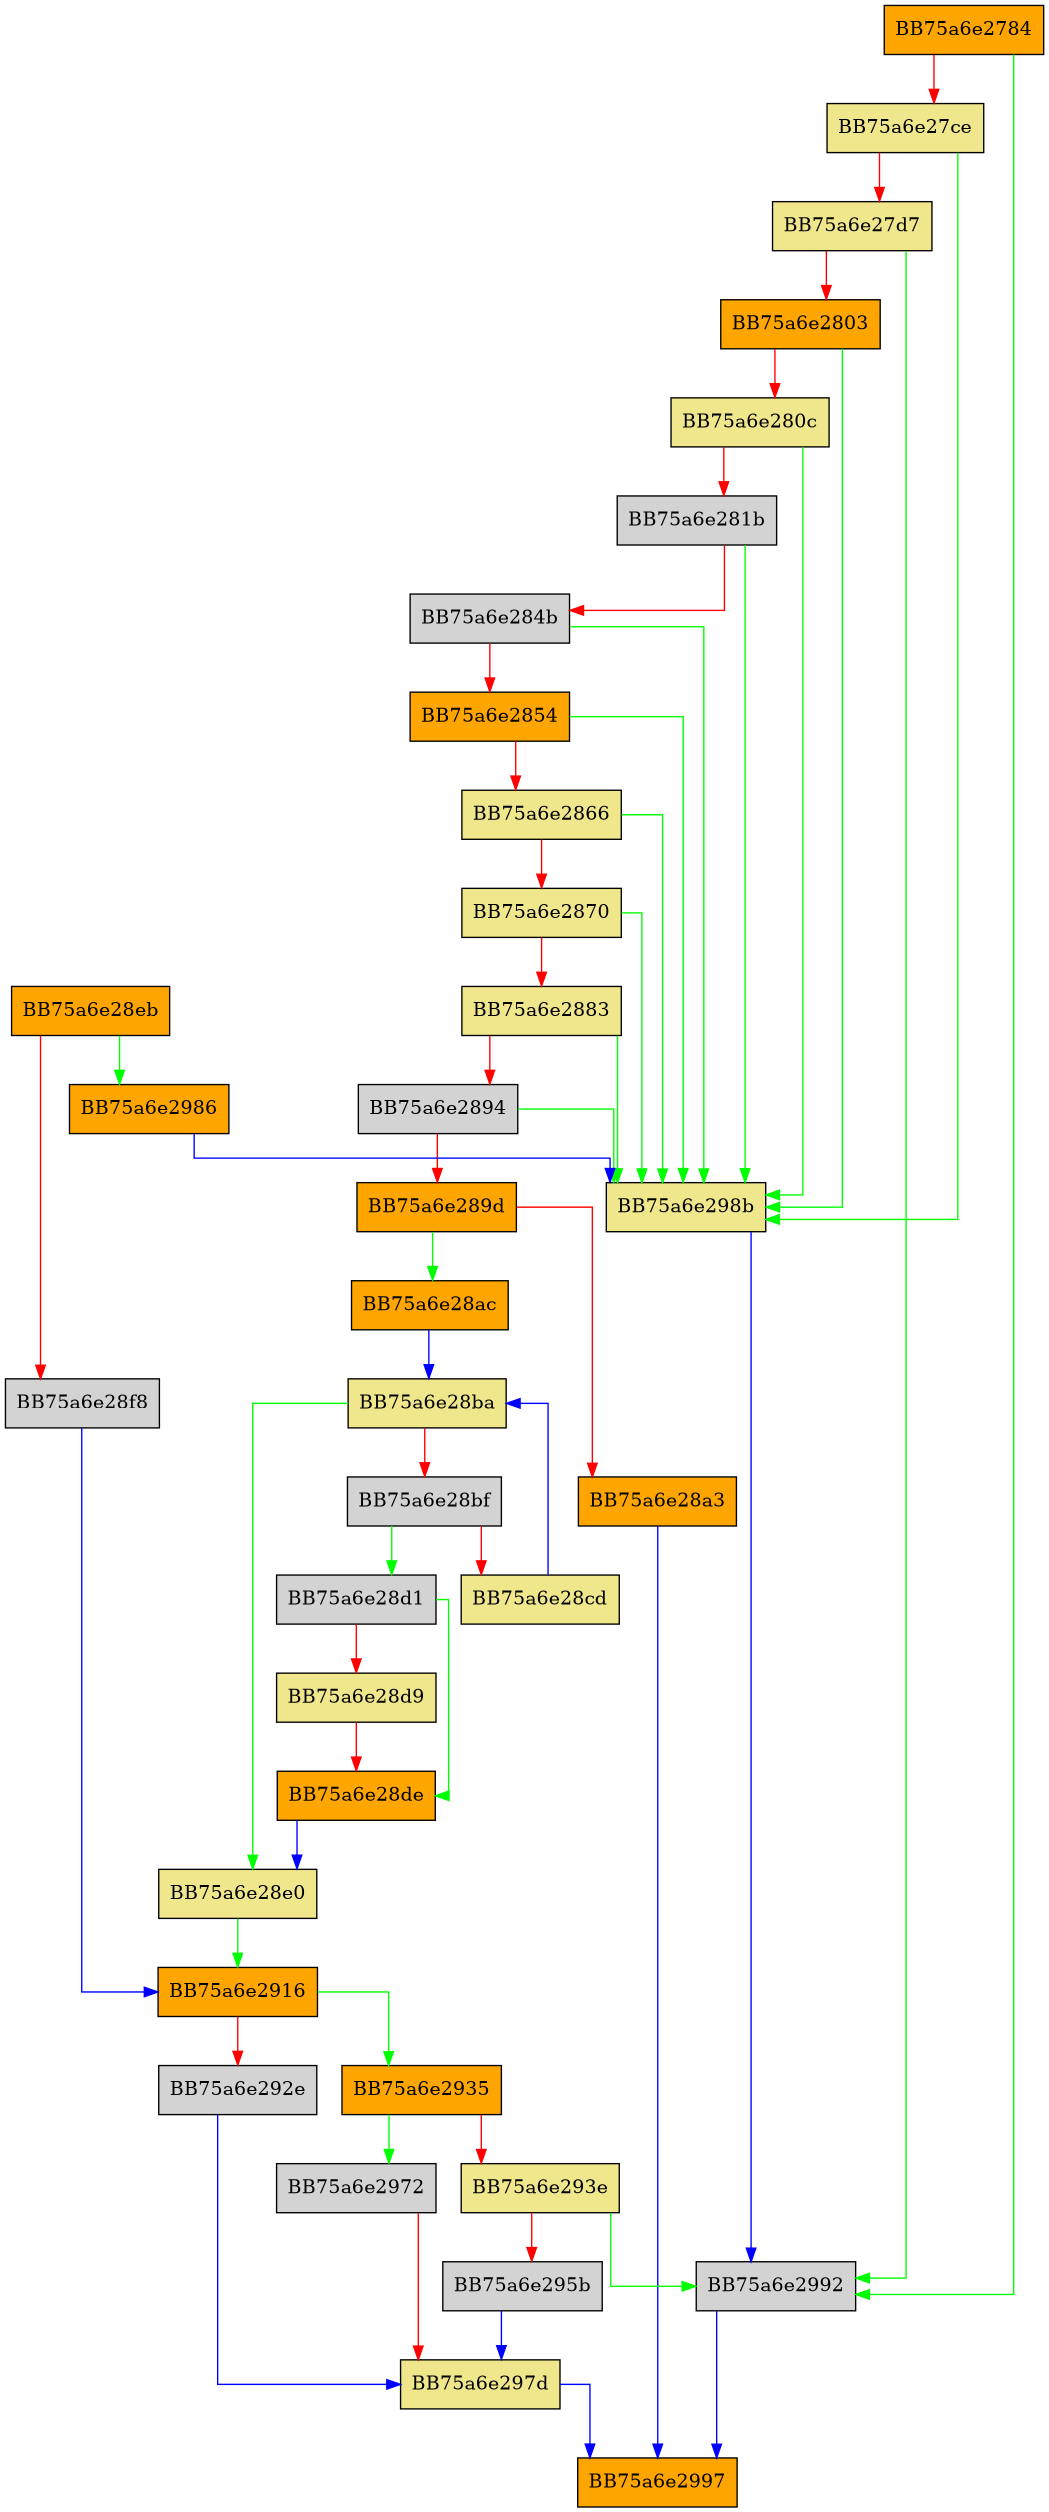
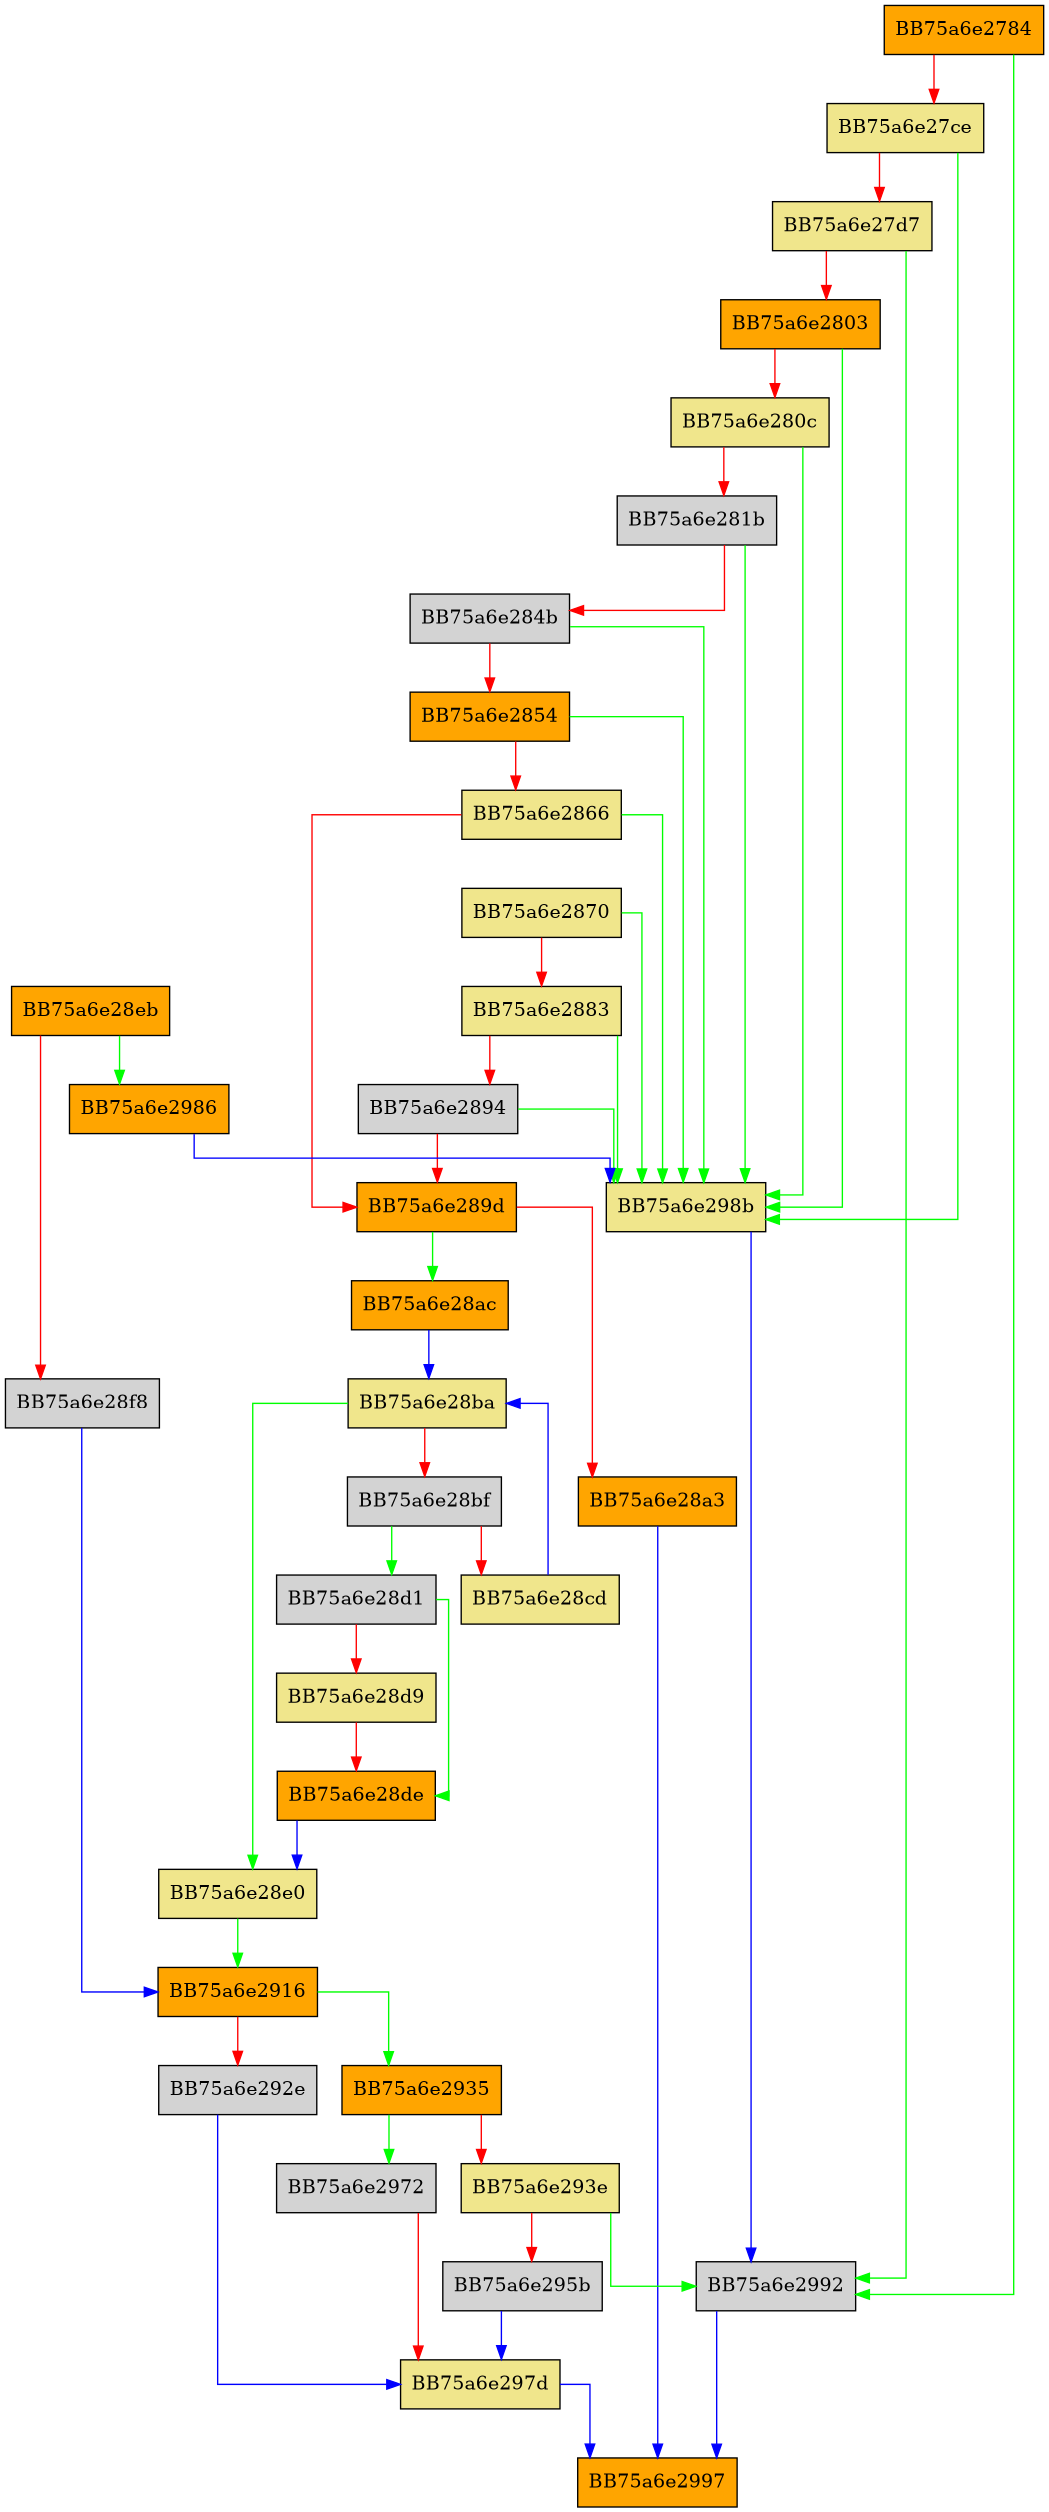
(542, 857) -> (312, 952)
